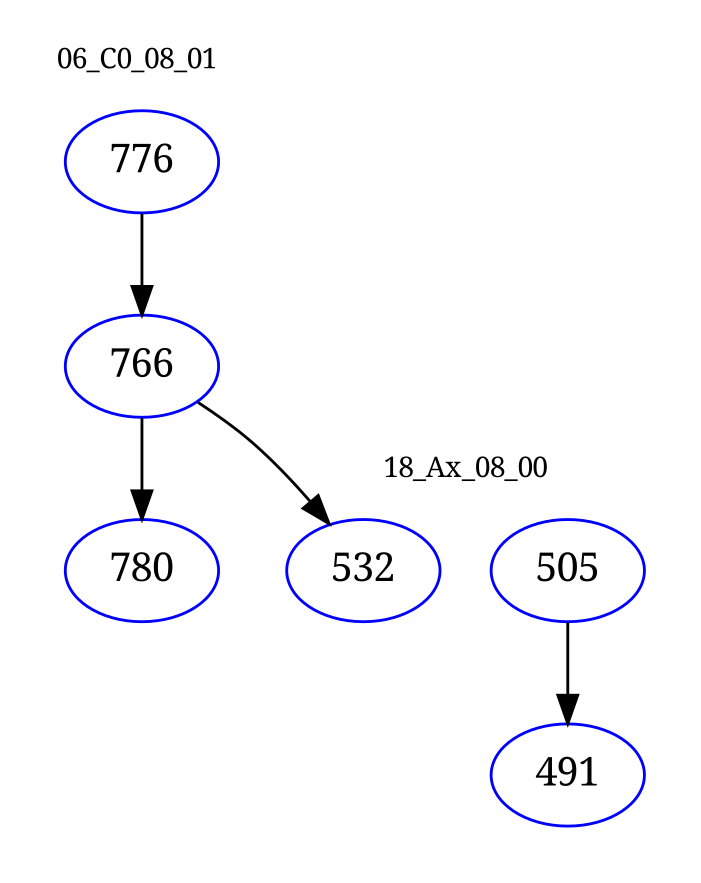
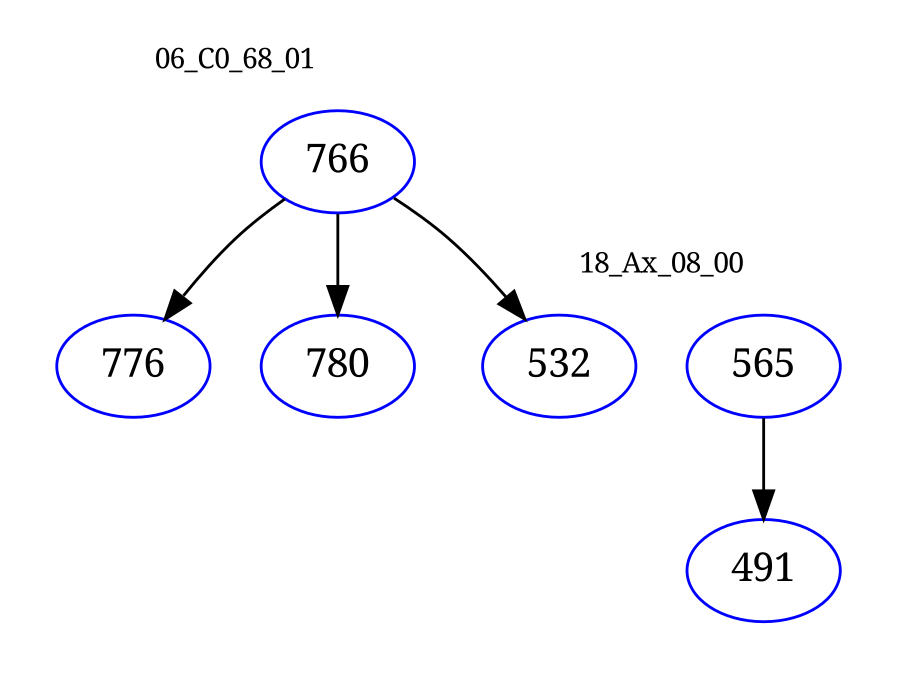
(138, 61) -> (236, 61)
(142, 250) -> (230, 243)
(568, 571) -> (764, 366)
